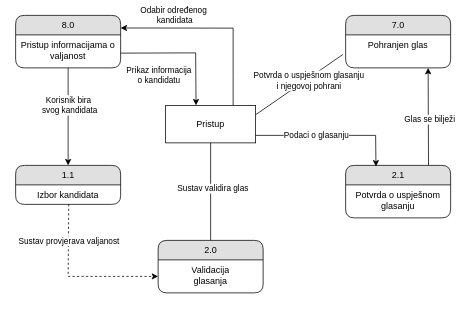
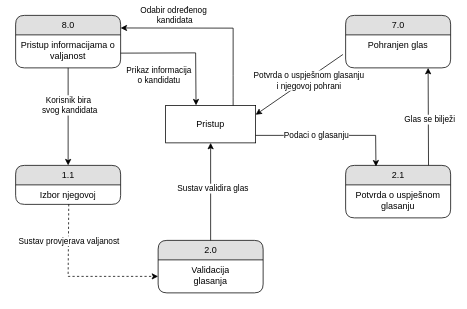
(259, 112) -> (261, 111)
(210, 147) -> (210, 149)
(68, 196) -> (68, 196)
